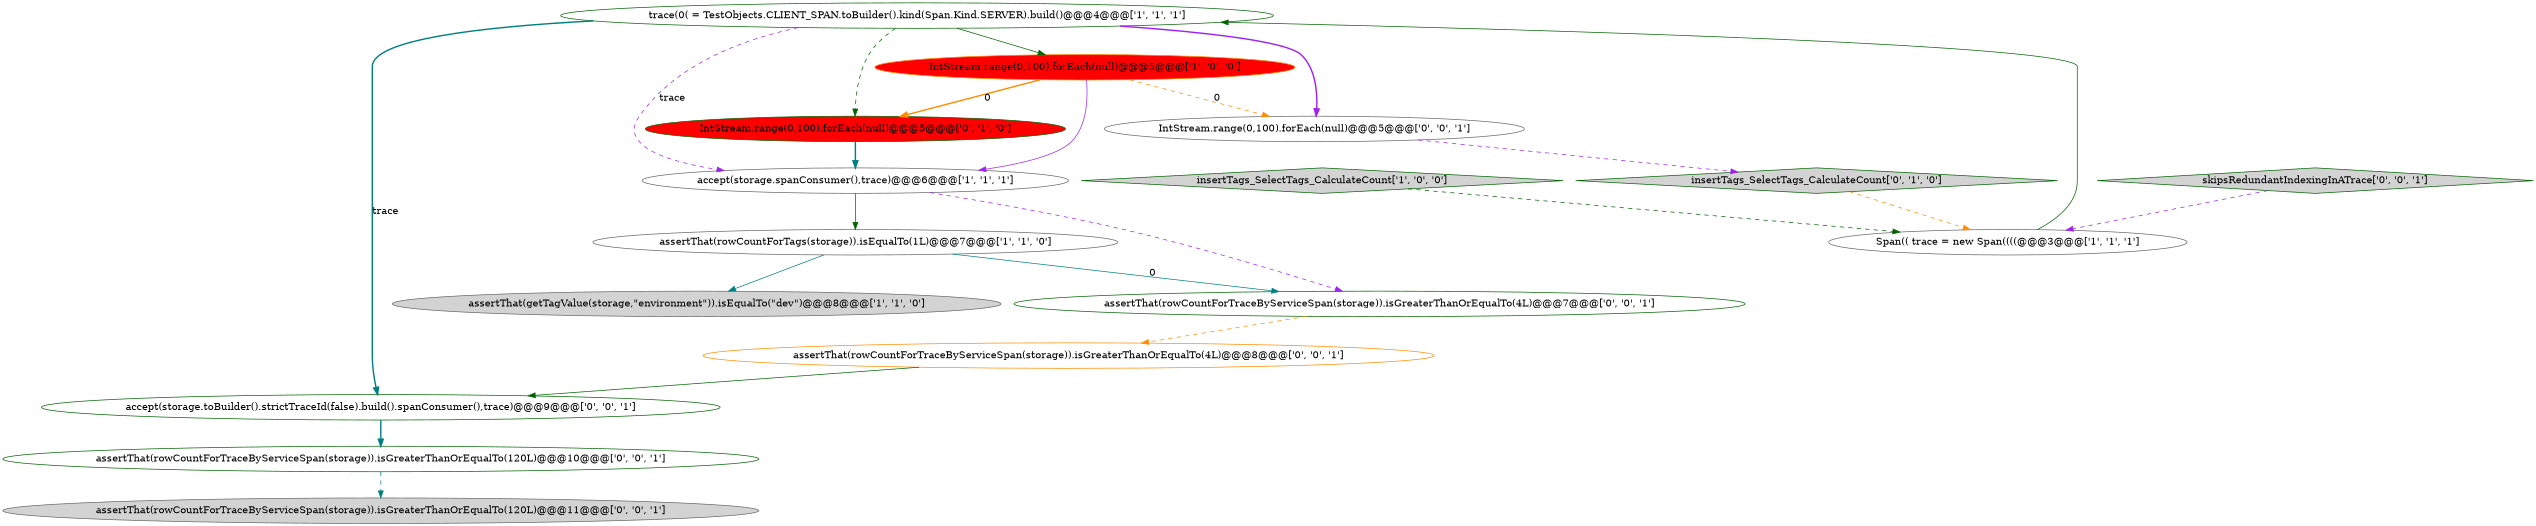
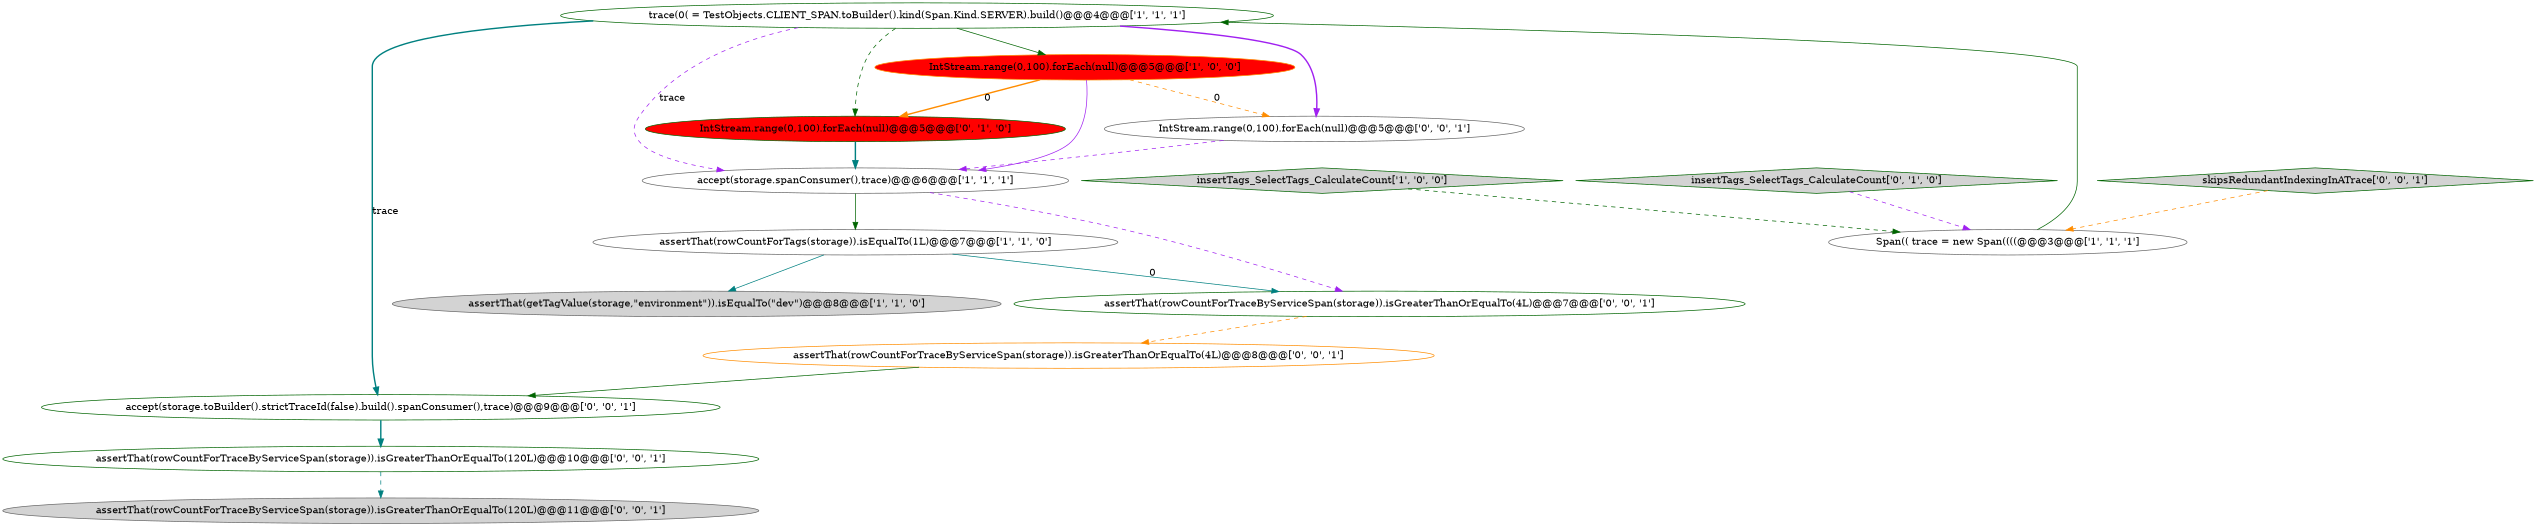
(1574, 156) -> (1095, 155)
(1906, 210) -> (1906, 210)
(2170, 210) -> (2170, 210)
